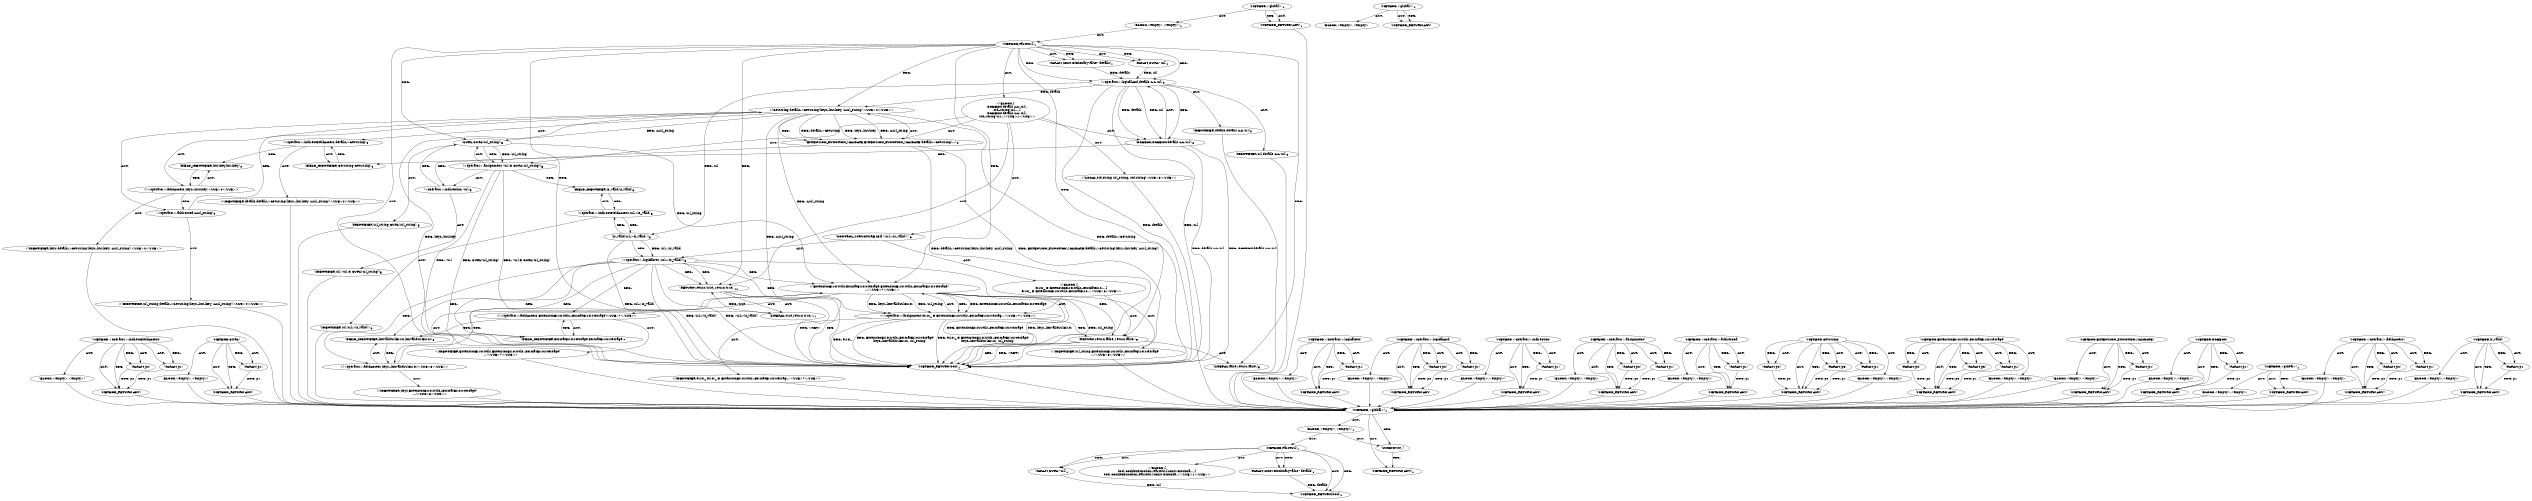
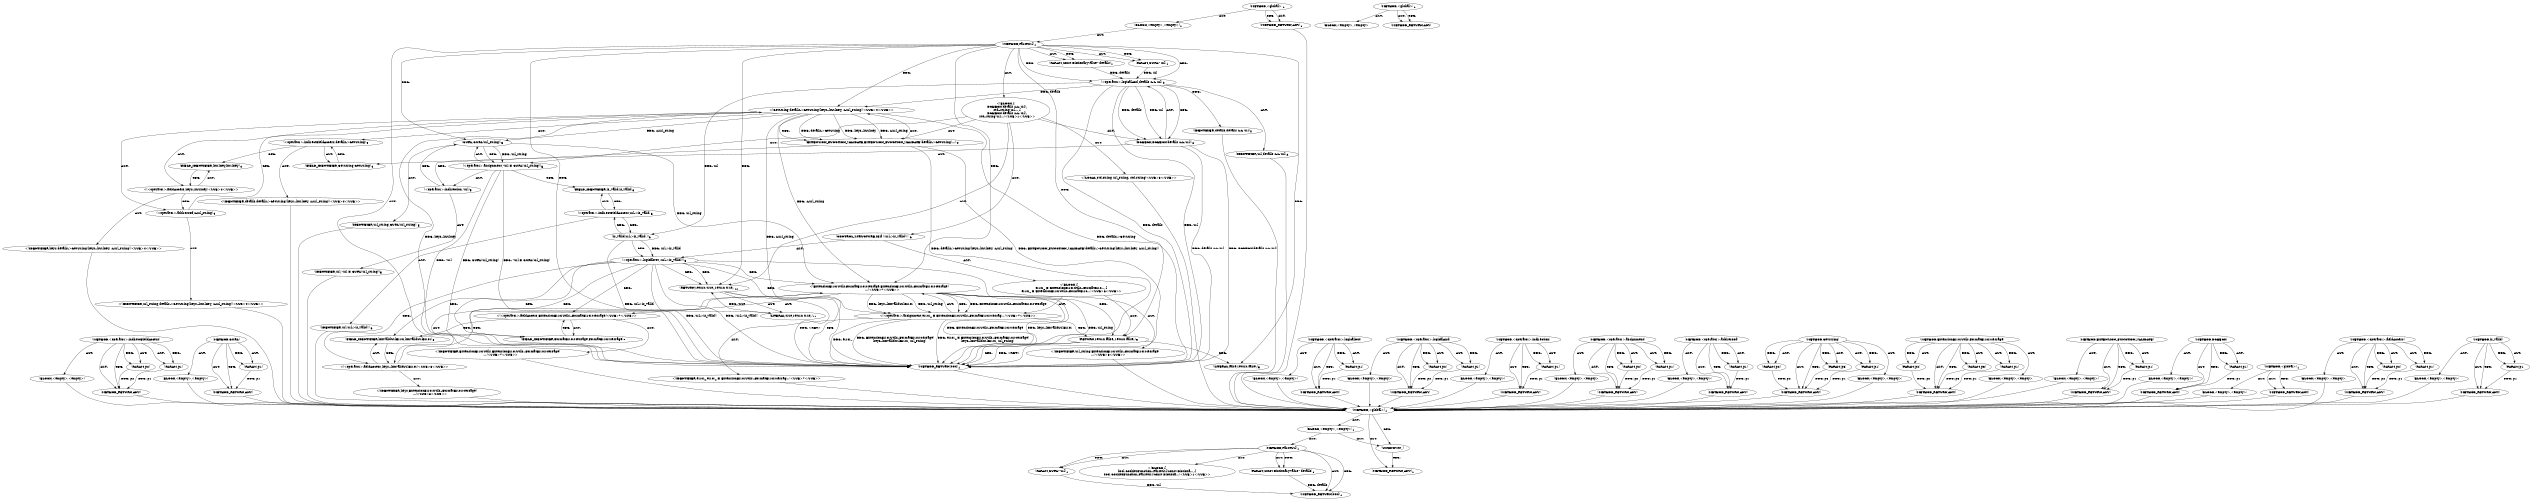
(1197, 92) -> (1197, 92)
(942, 154) -> (942, 154)
(1223, 353) -> (1223, 353)
